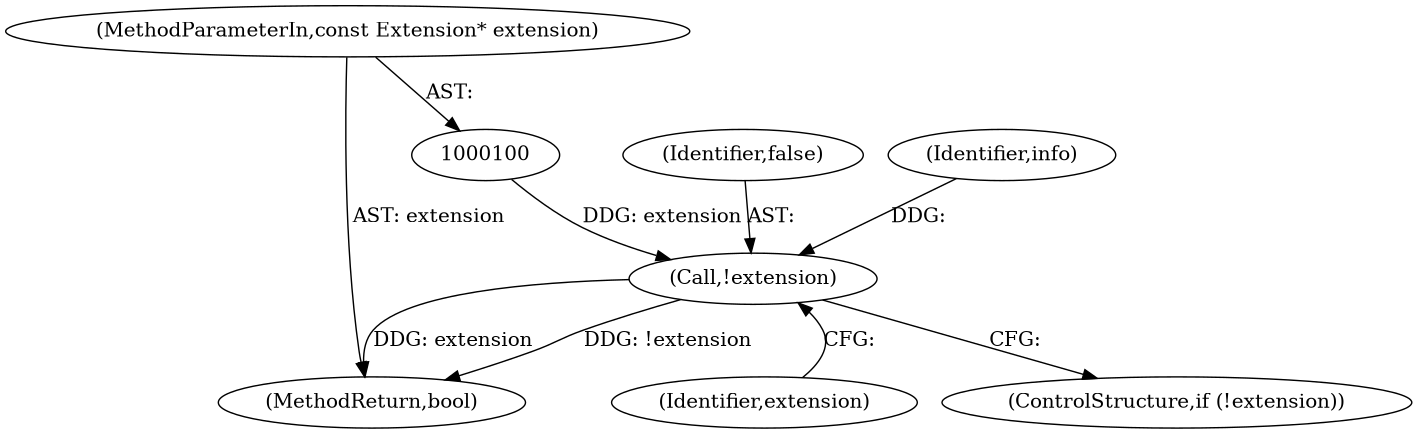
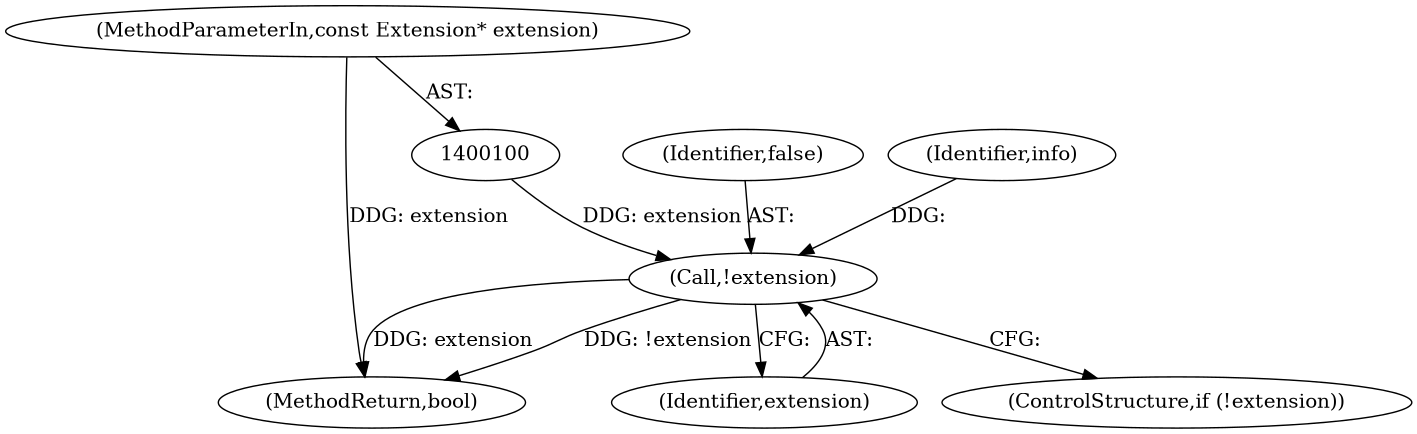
(486, 155) -> (486, 155)
(429, 217) -> (429, 217)
none -> (758, 333)
(853, 341) -> (853, 341)
